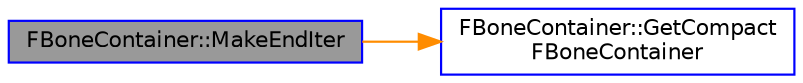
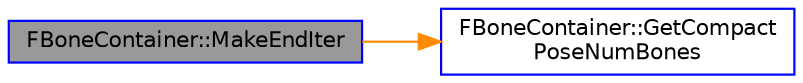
(618, 42) -> (618, 42)
